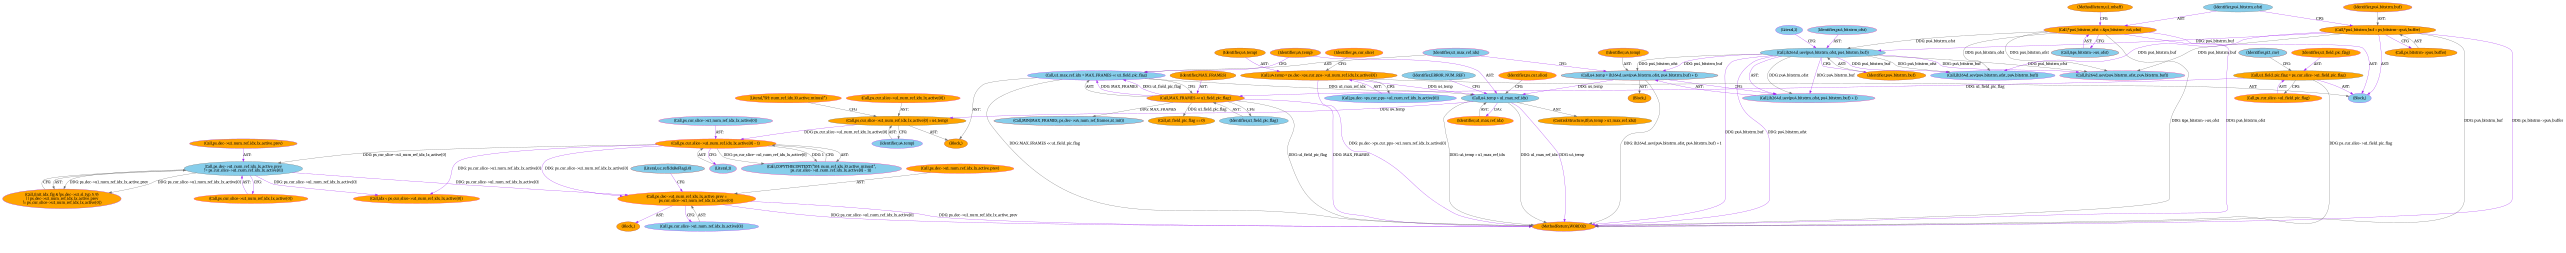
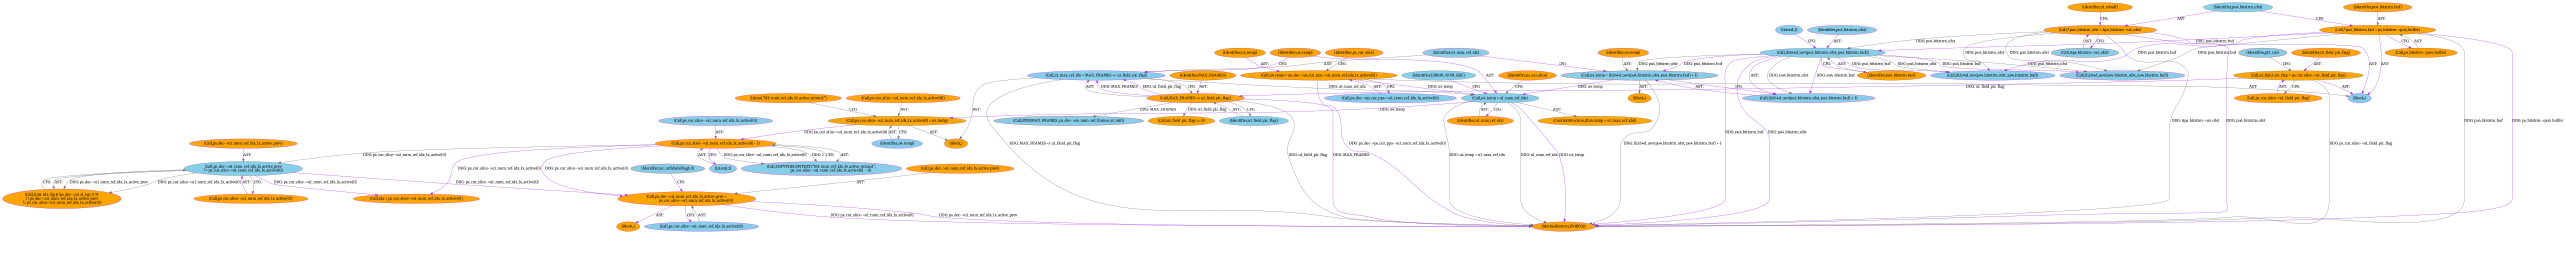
(2100, 7) -> (2100, 7)
(668, 169) -> (668, 169)
